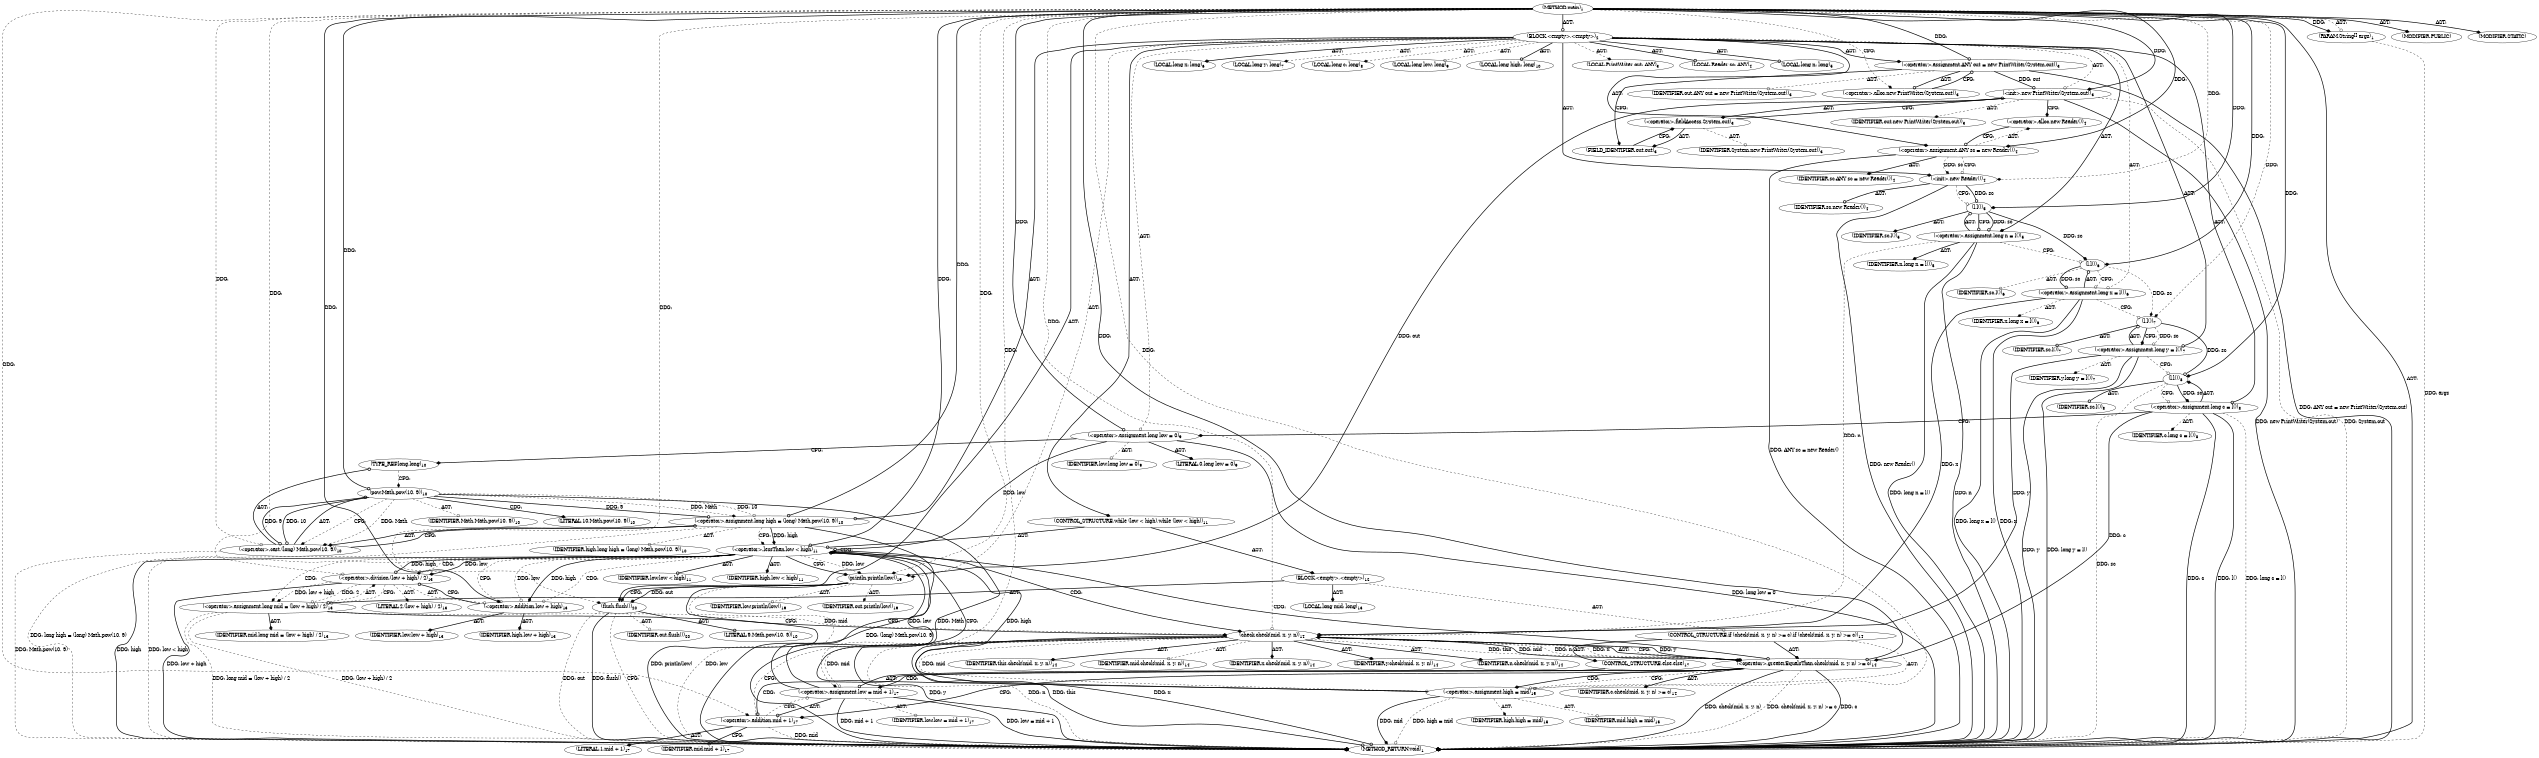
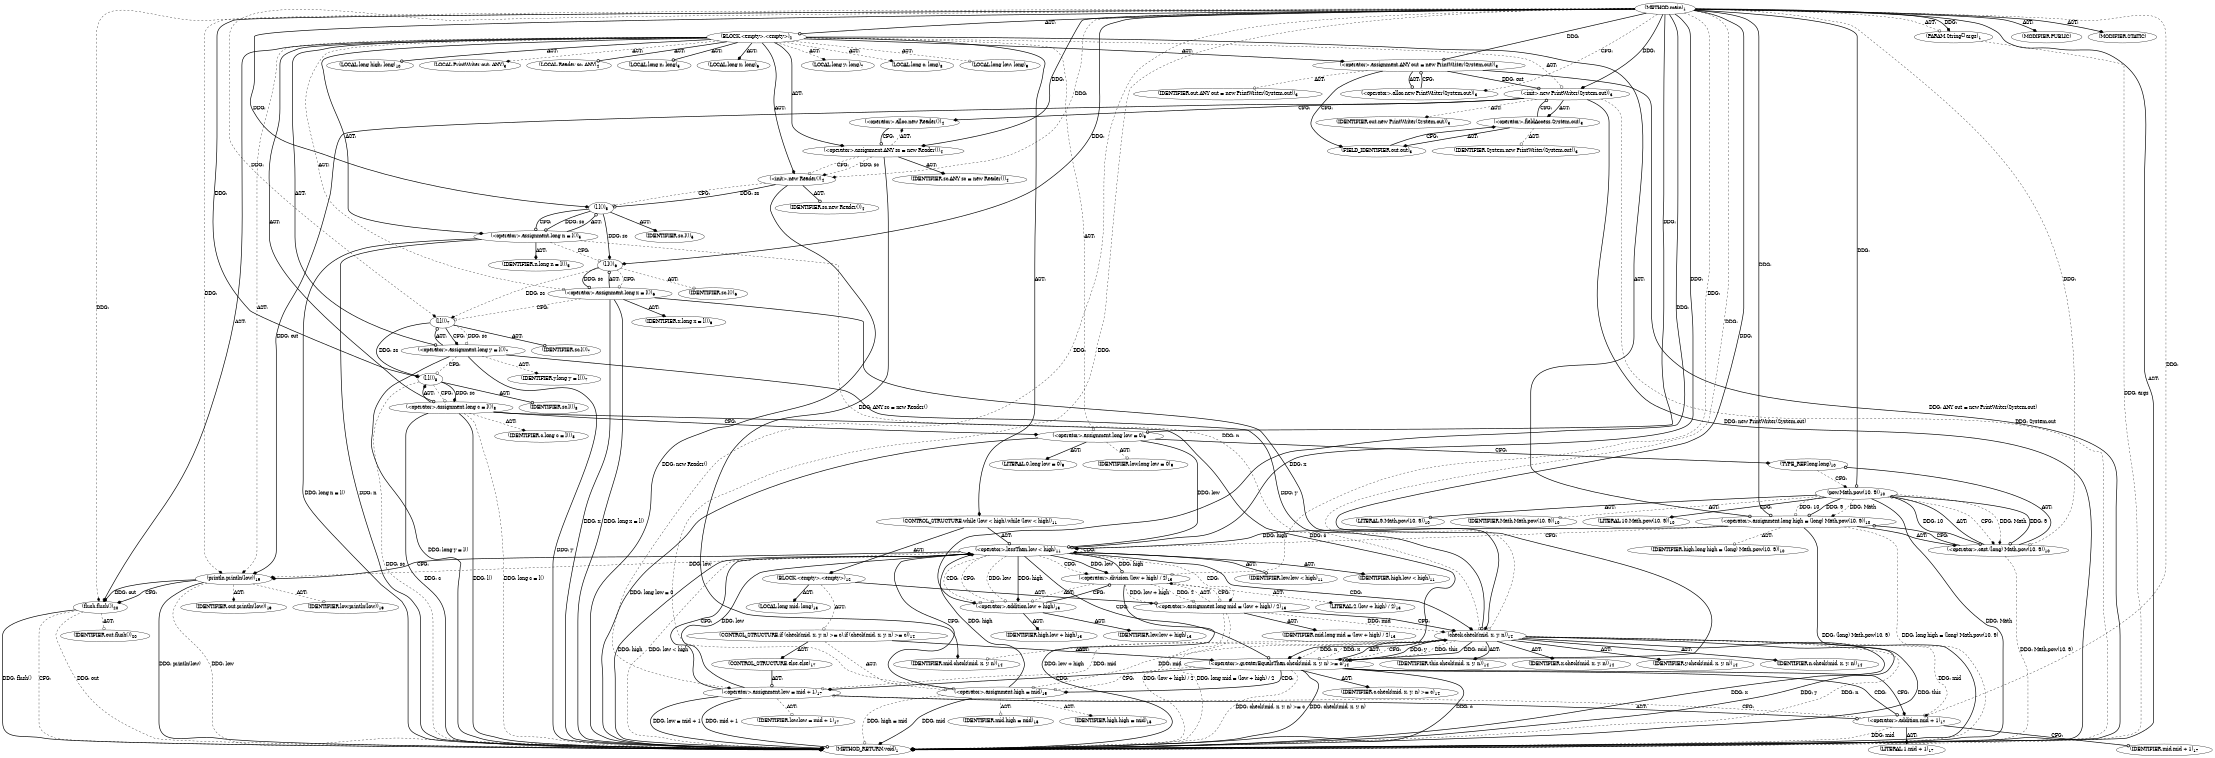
(2043, 306) -> (643, 307)
(1936, 611) -> (725, 463)
(686, 621) -> (1624, 504)
(771, 679) -> (1950, 679)
